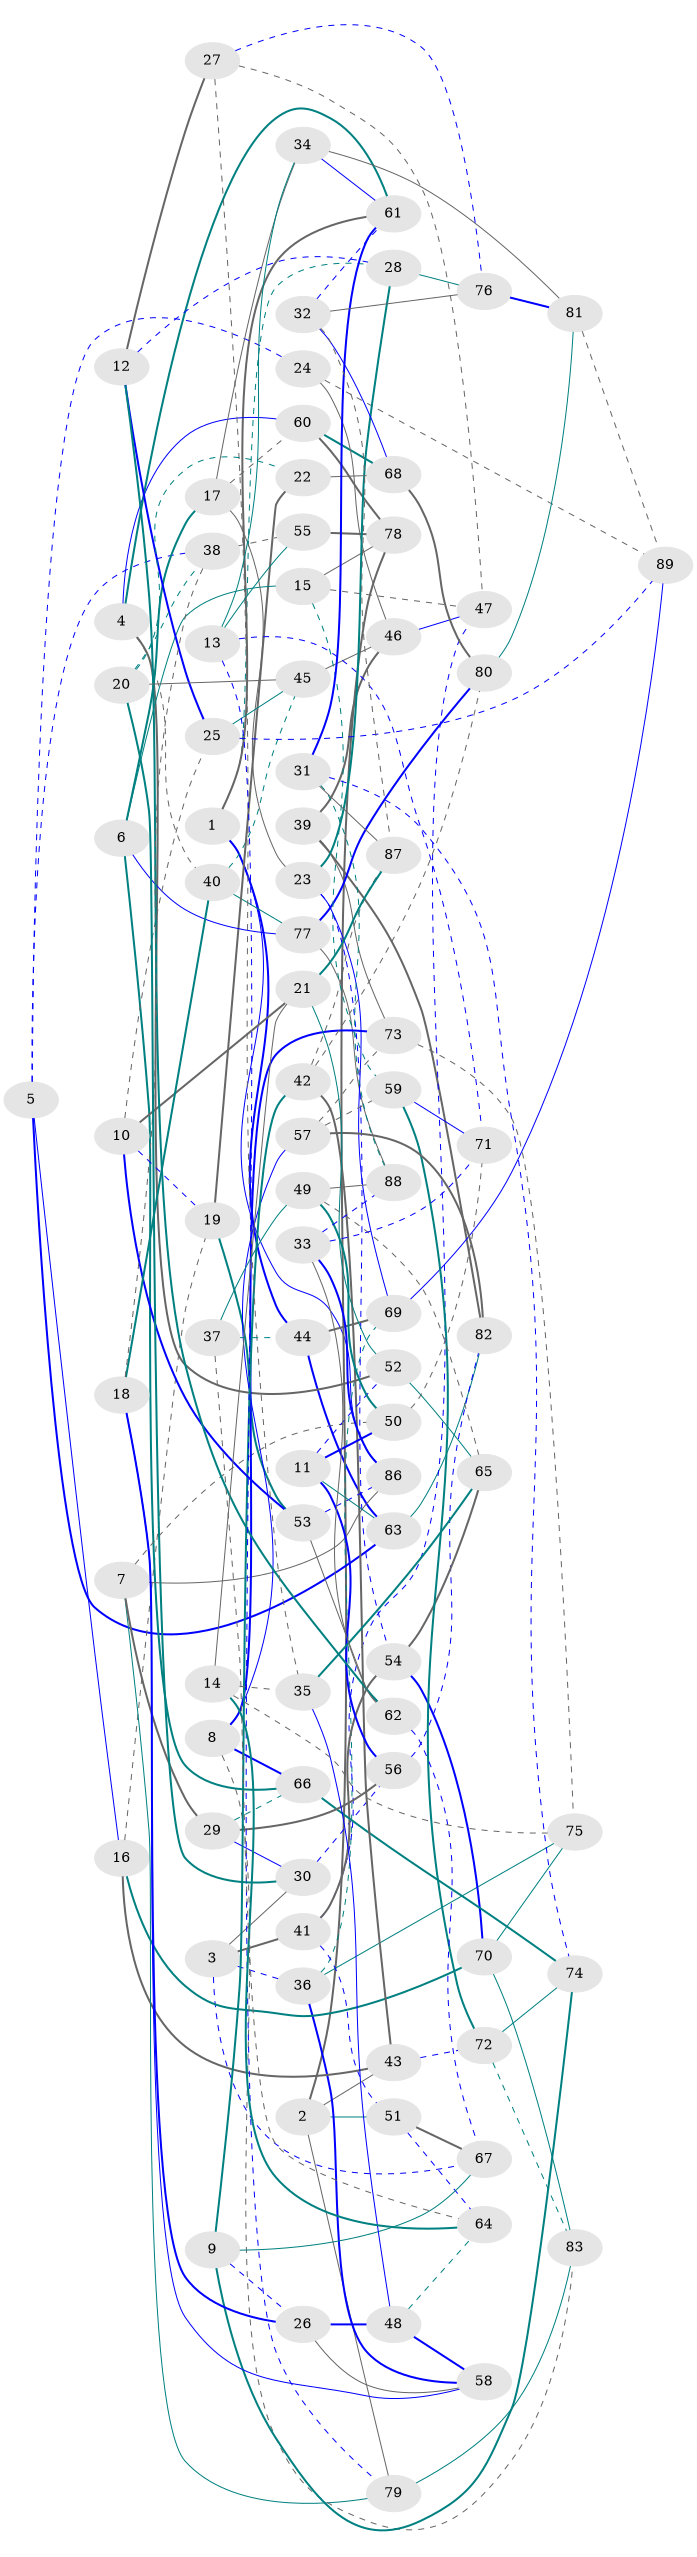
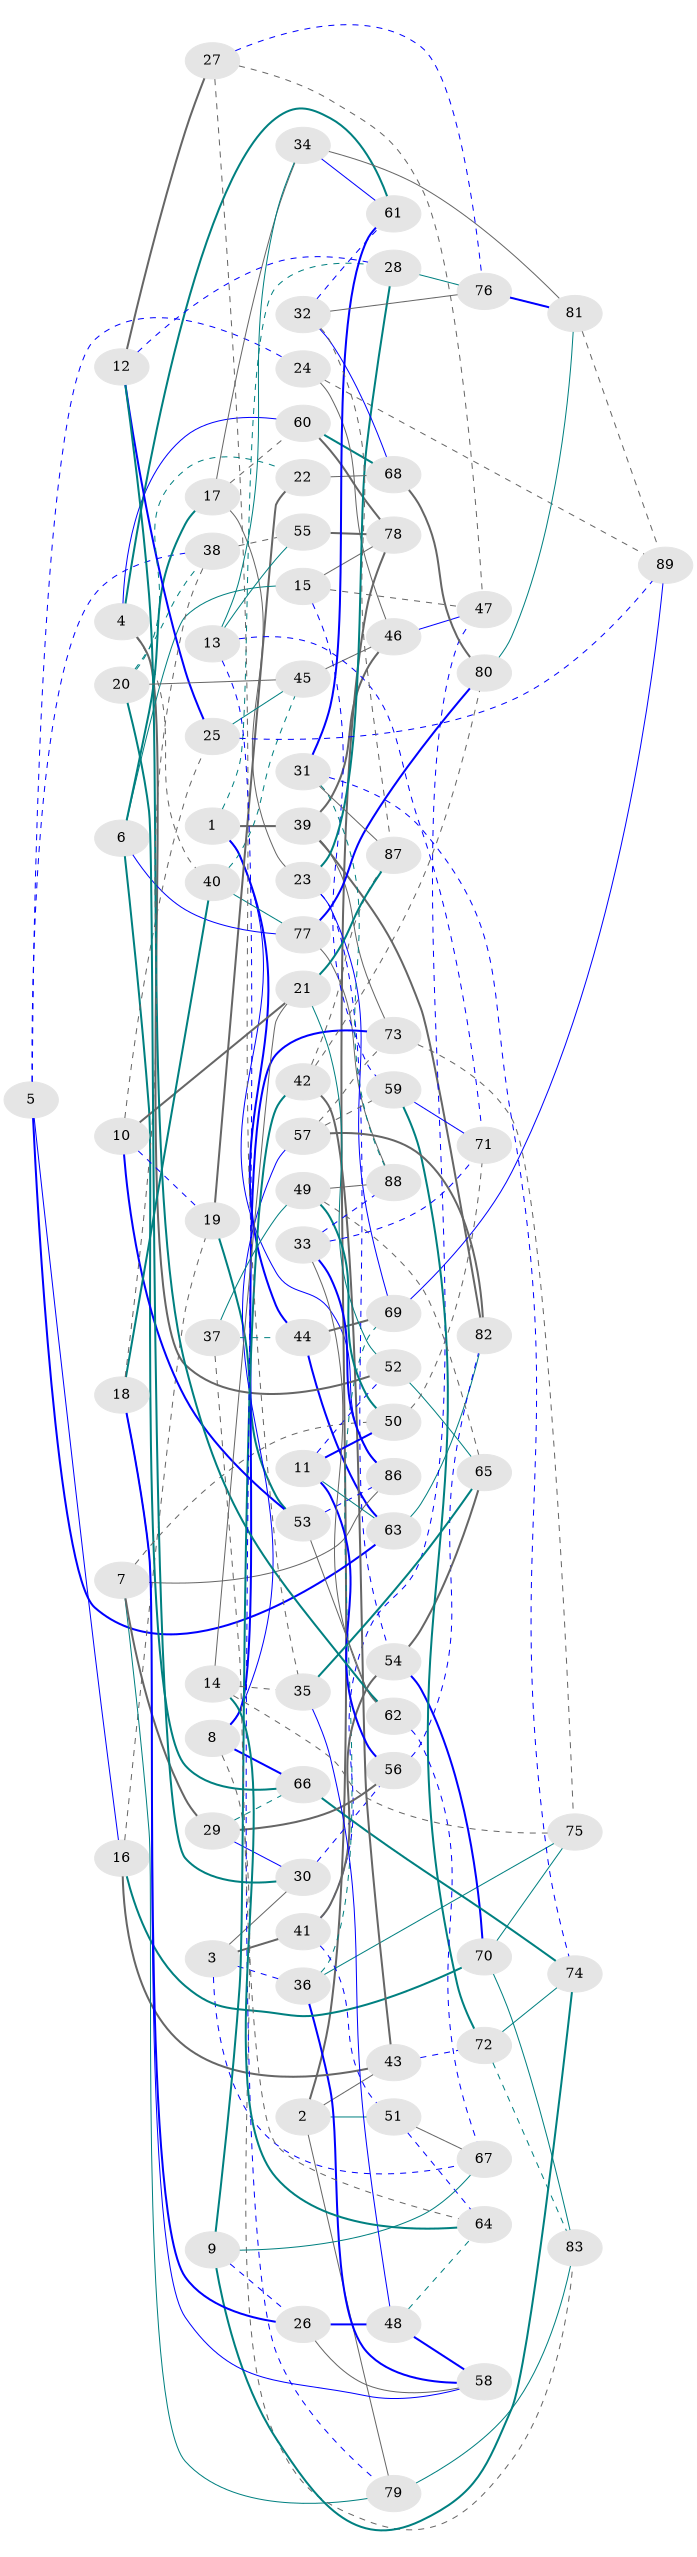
(244, 401) -> (258, 826)
(335, 878) -> (335, 878)
(439, 2138) -> (439, 2138)
